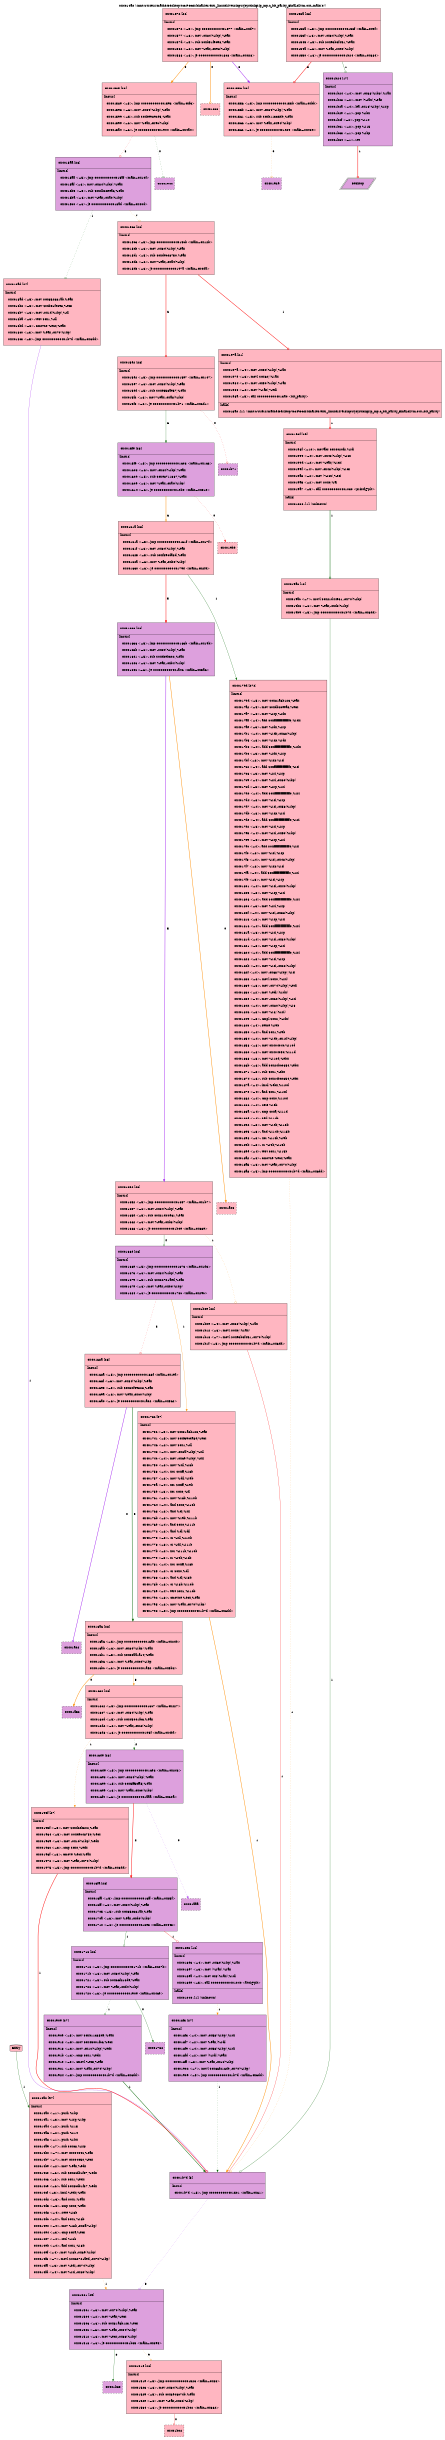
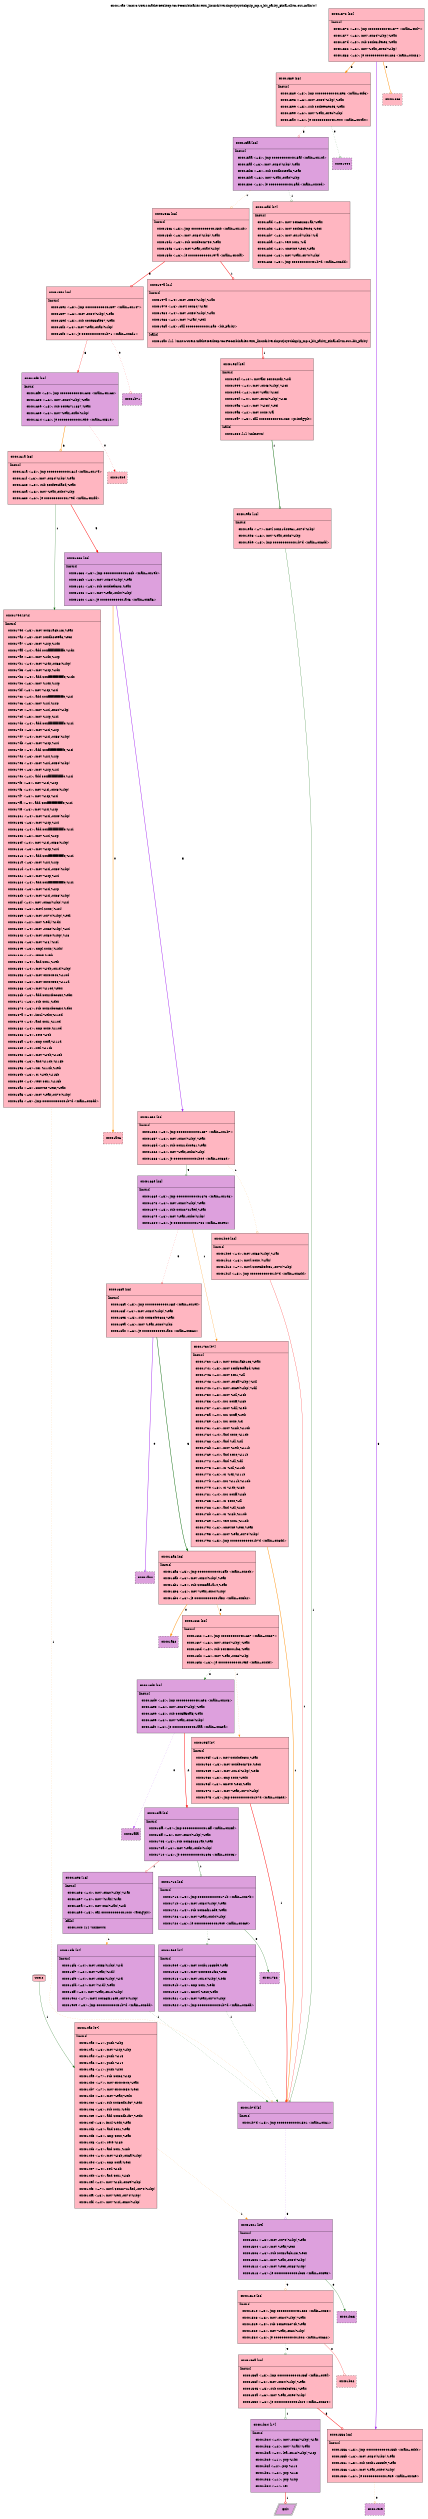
(358, 184) -> (285, 2509)
(166, 425) -> (83, 355)
(28, 1316) -> none
(16, 2048) -> (39, 1978)
(153, 2115) -> (251, 2056)
none -> (285, 2348)
